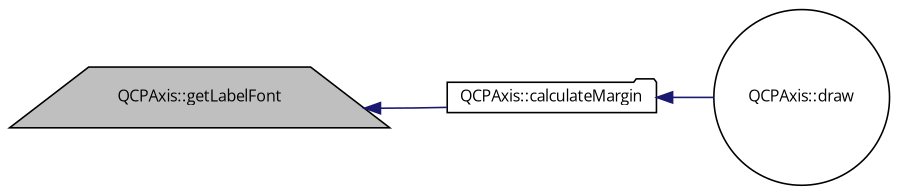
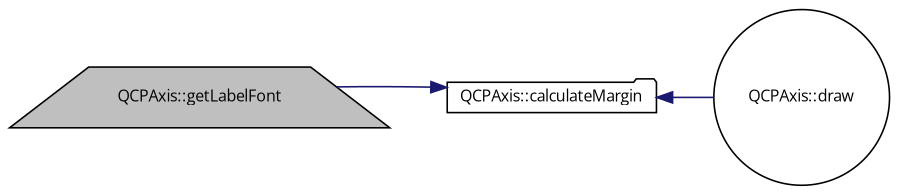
(414, 108) -> (384, 87)
